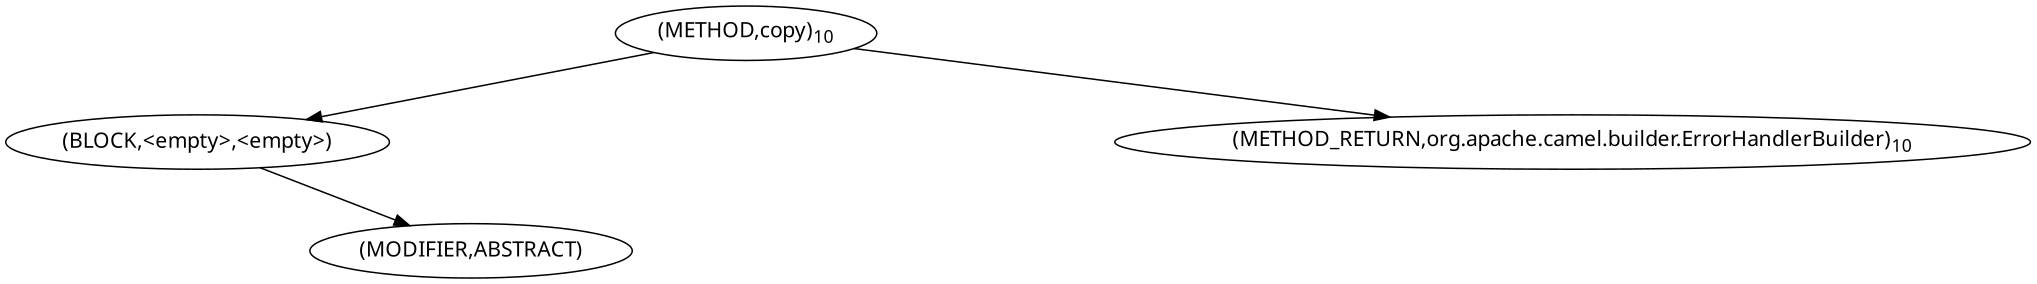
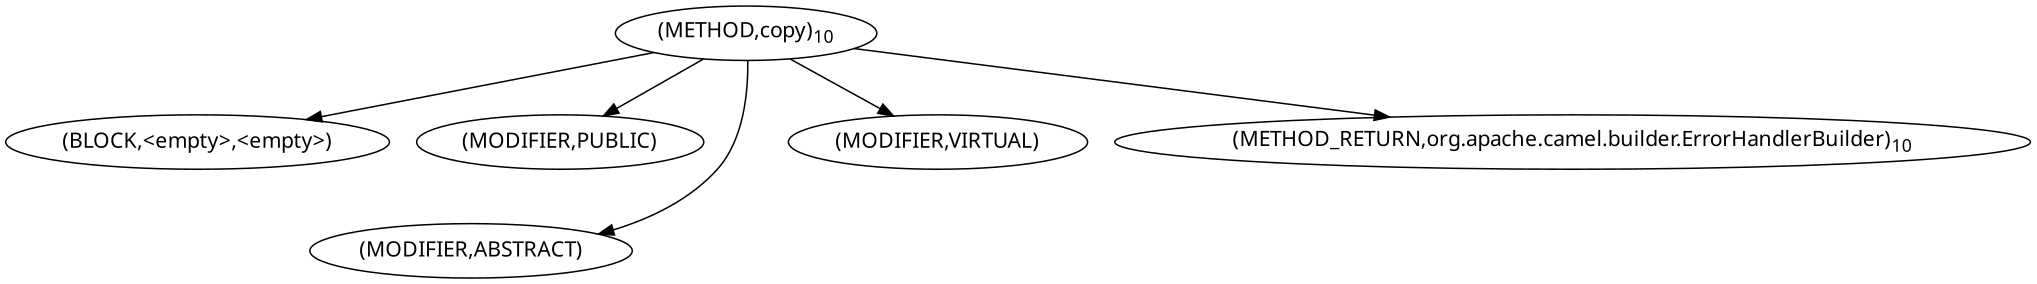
none -> (560, 142)
none -> (938, 142)
(328, 194) -> (715, 172)
